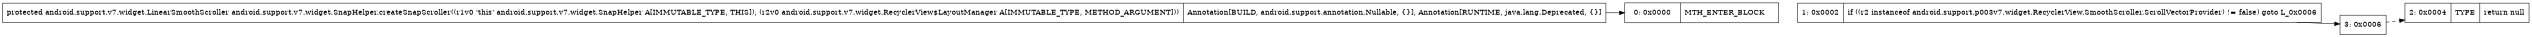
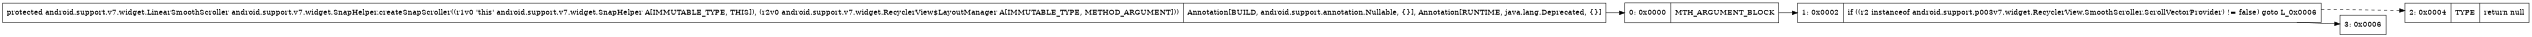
(1725, 13) -> (1725, 13)
none -> (1786, 13)
(2393, 21) -> (2360, 10)
